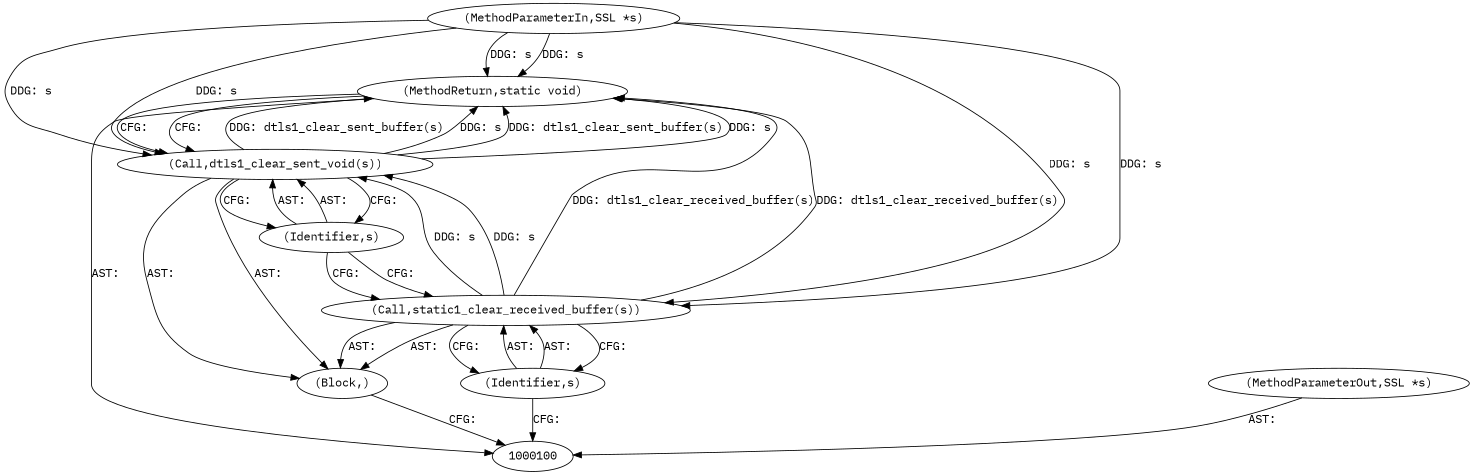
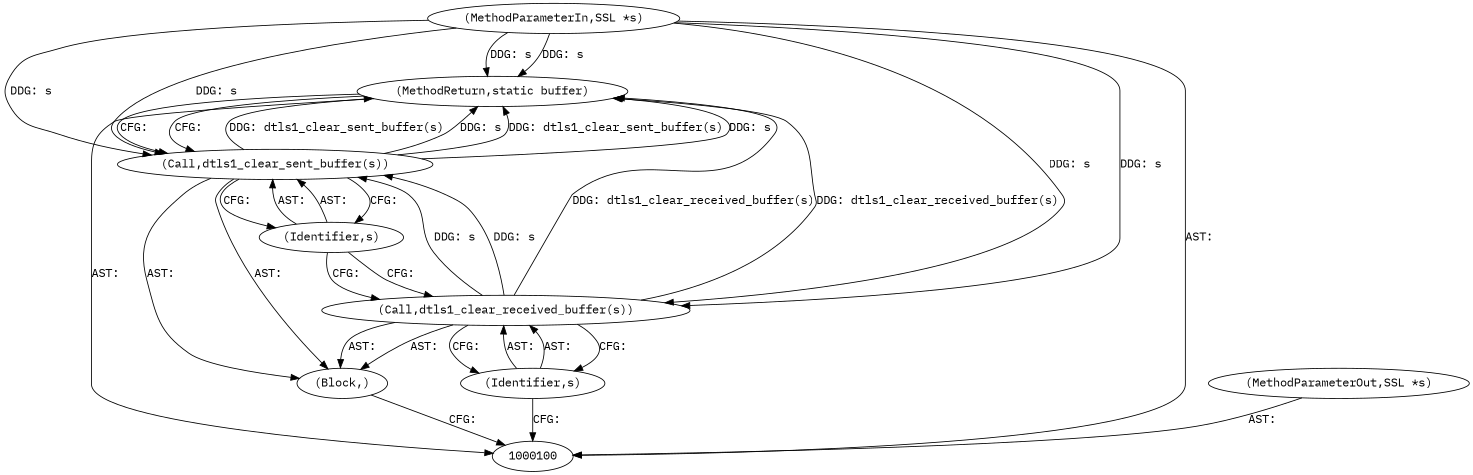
(492, 91) -> (492, 91)
(275, 164) -> (275, 164)
none -> (1185, 286)
(506, 310) -> (506, 310)
